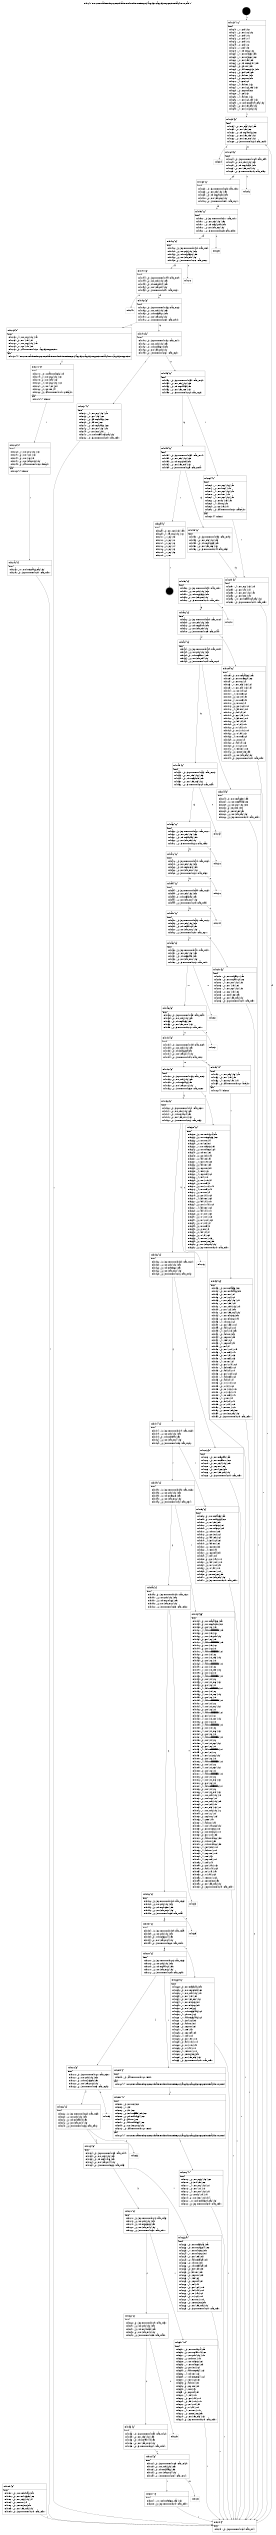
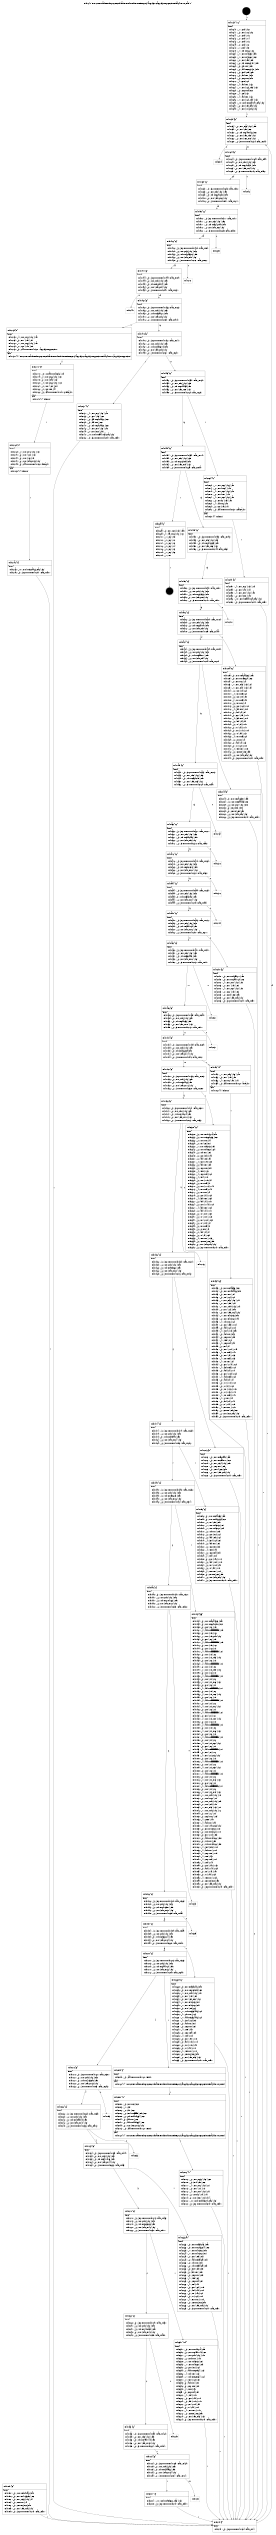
(227, 564) -> (205, 565)
